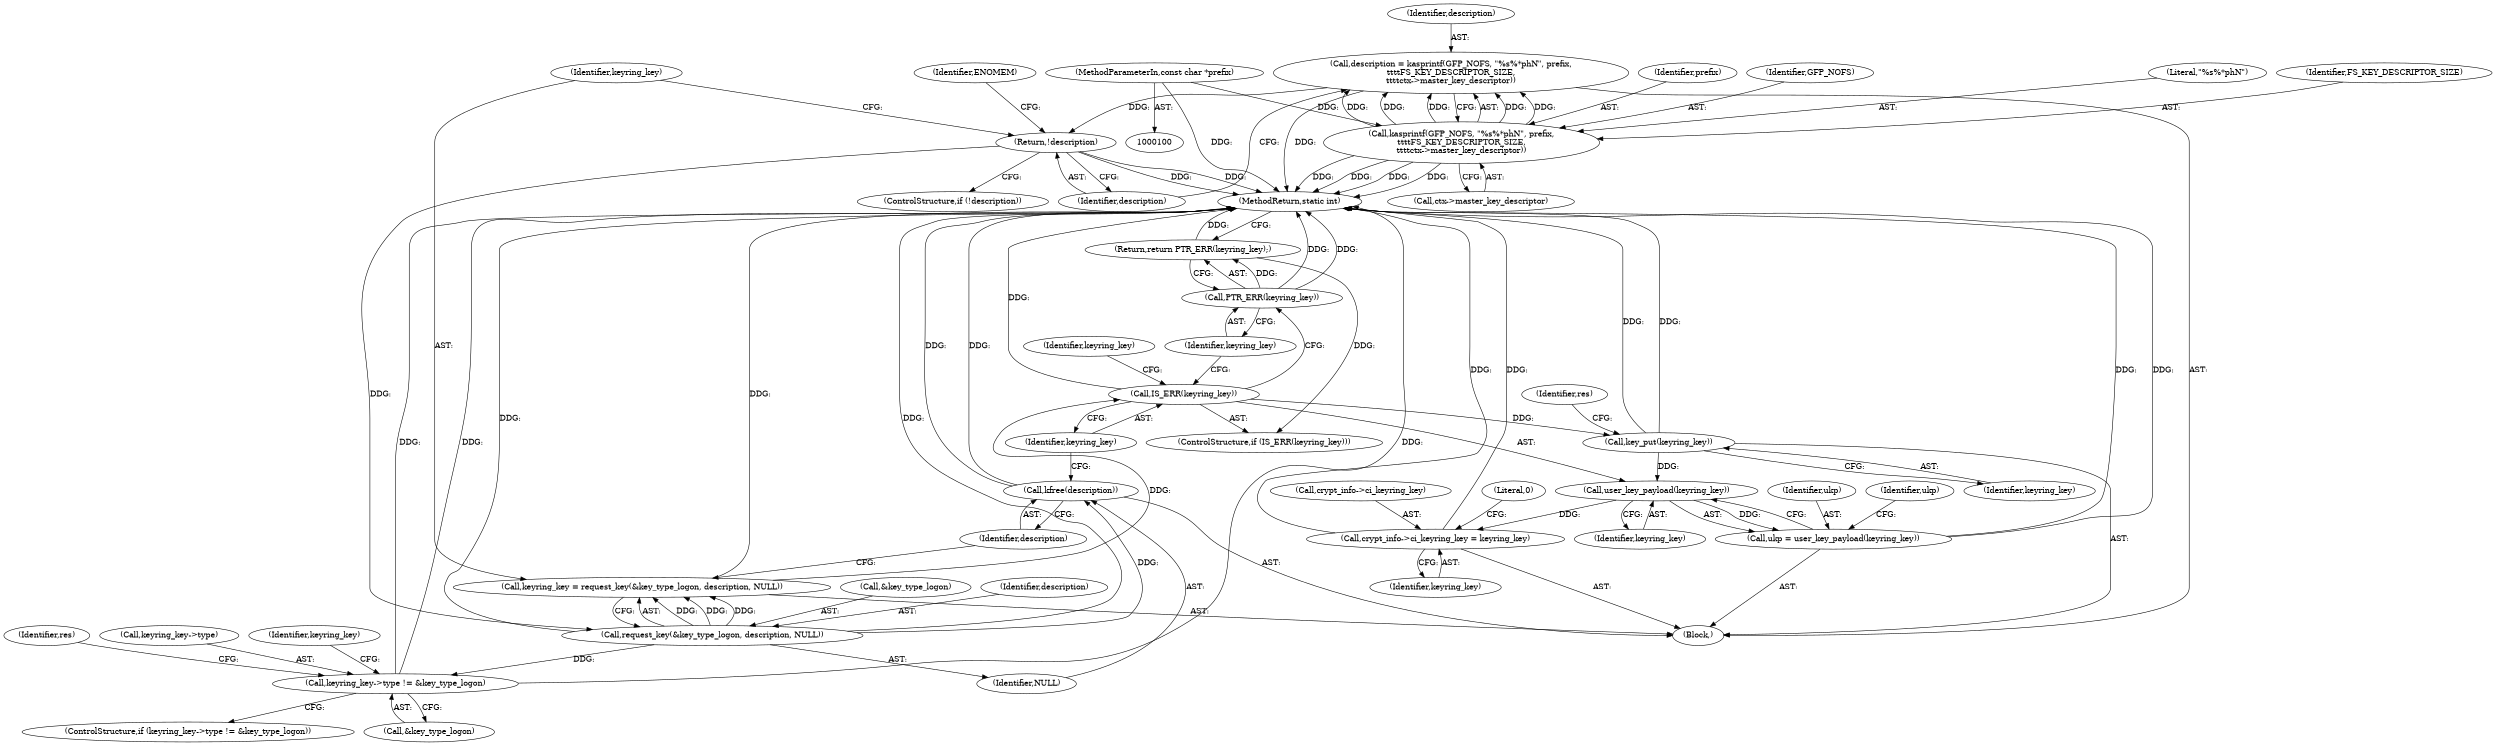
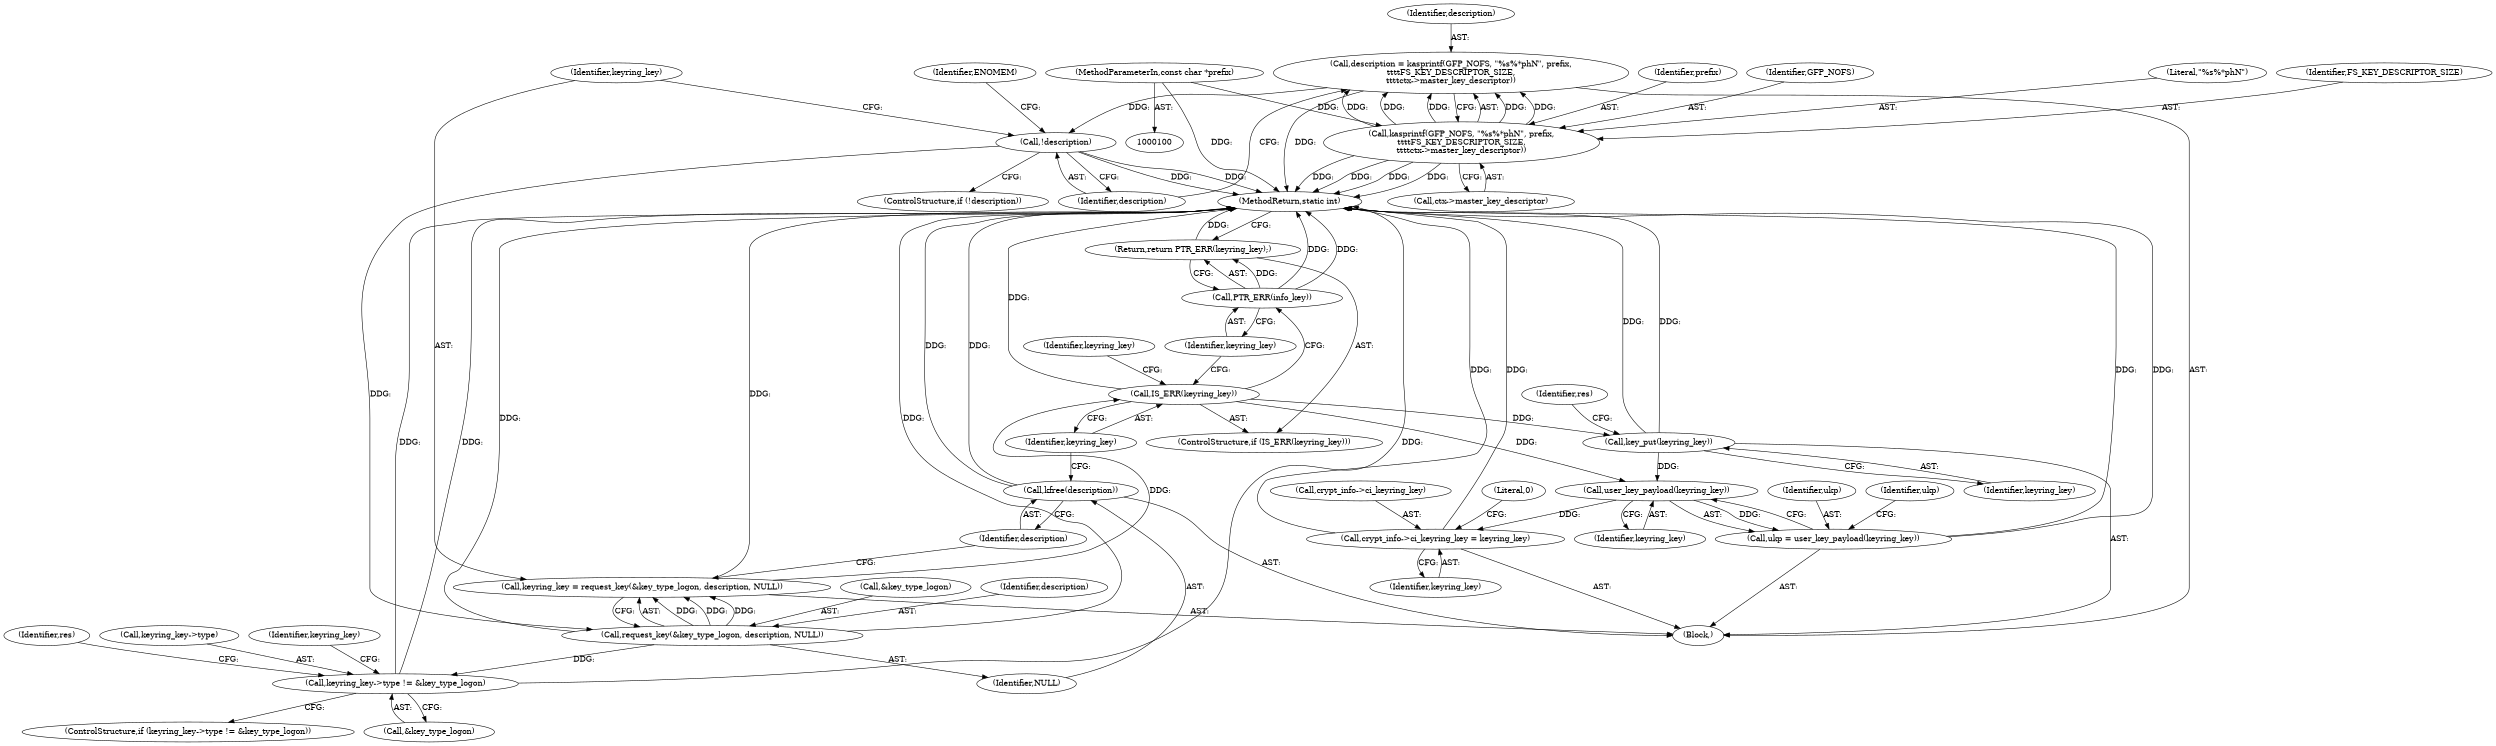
(1056, 143) -> (1056, 143)
(1262, 298) -> (1262, 298)
(1366, 346) -> (1366, 346)
(1528, 443) -> (1528, 443)
(1060, 625) -> none
